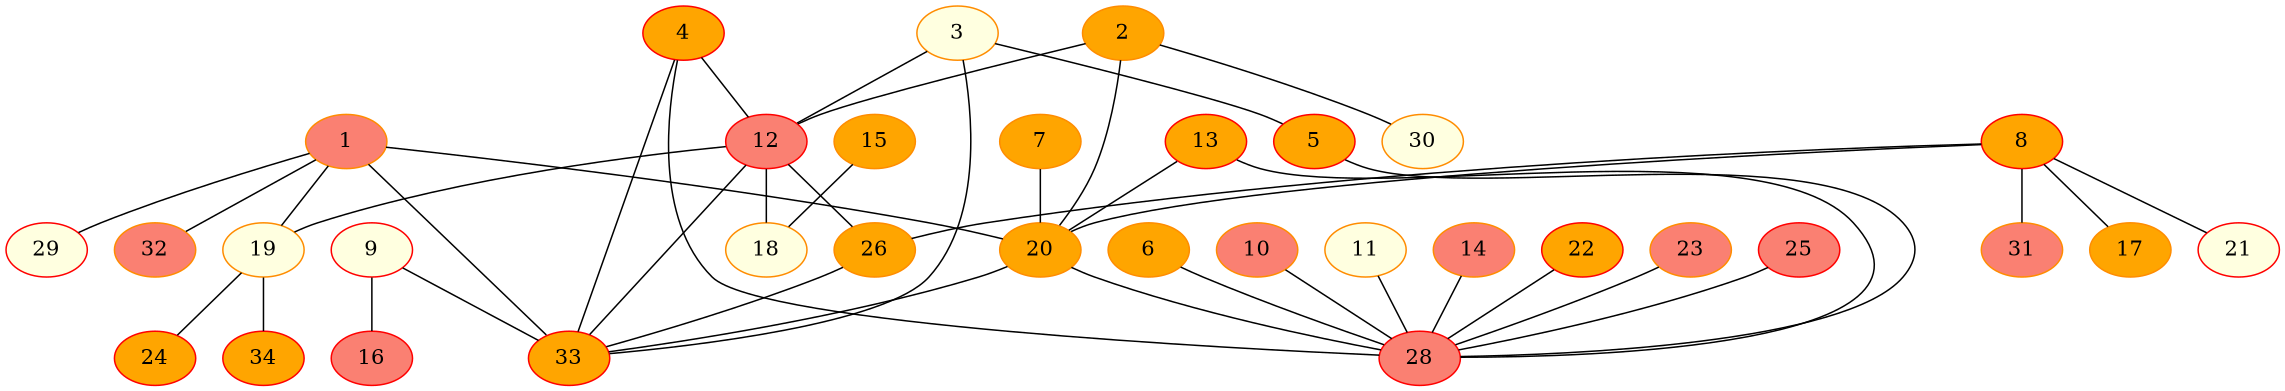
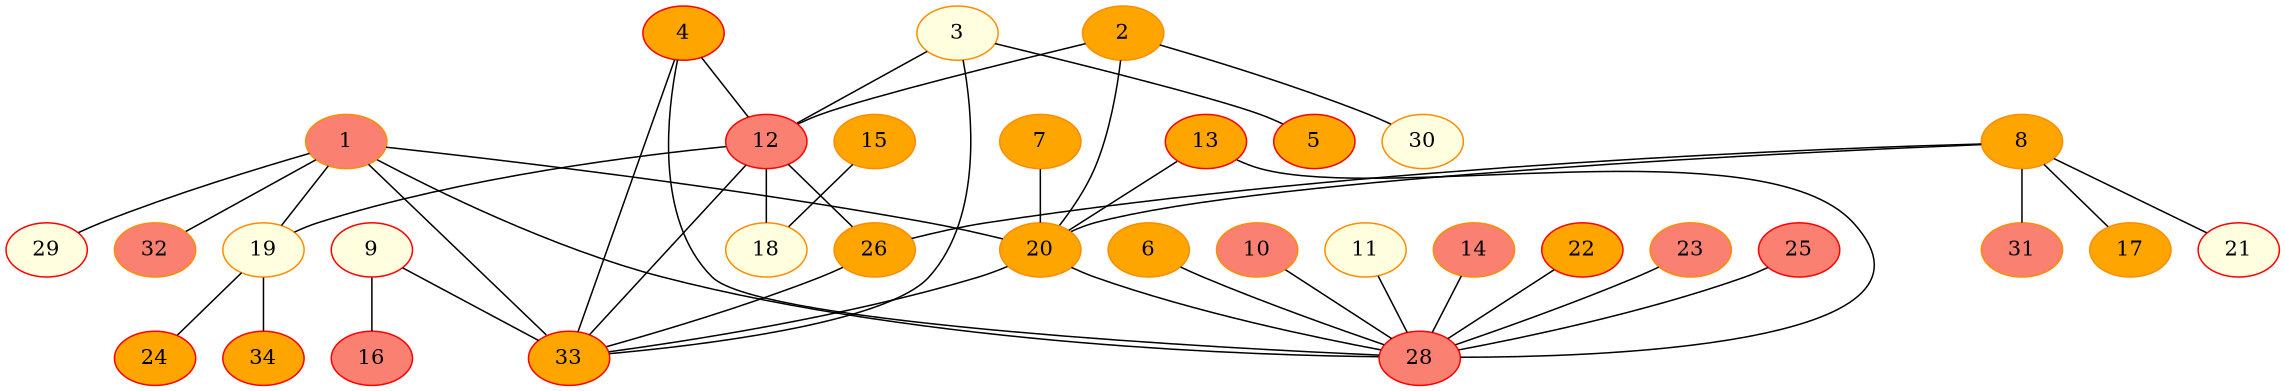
(2022, 142) -> (2022, 142)
(1880, 208) -> (713, 288)
